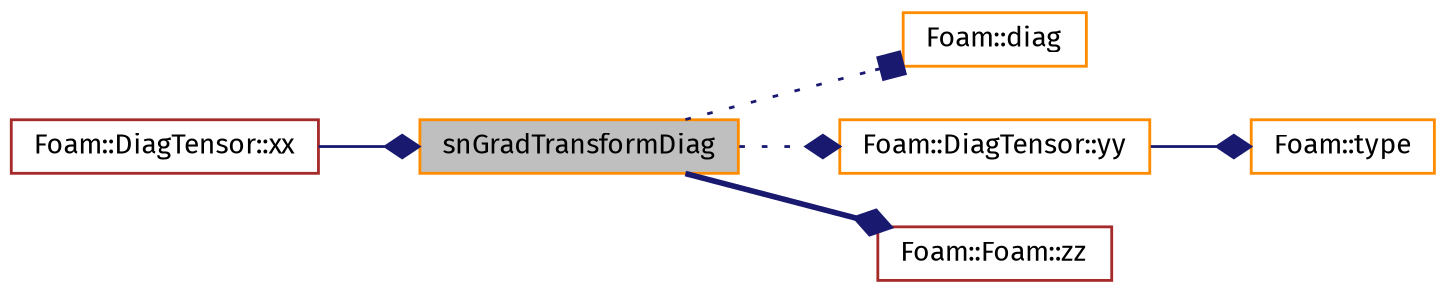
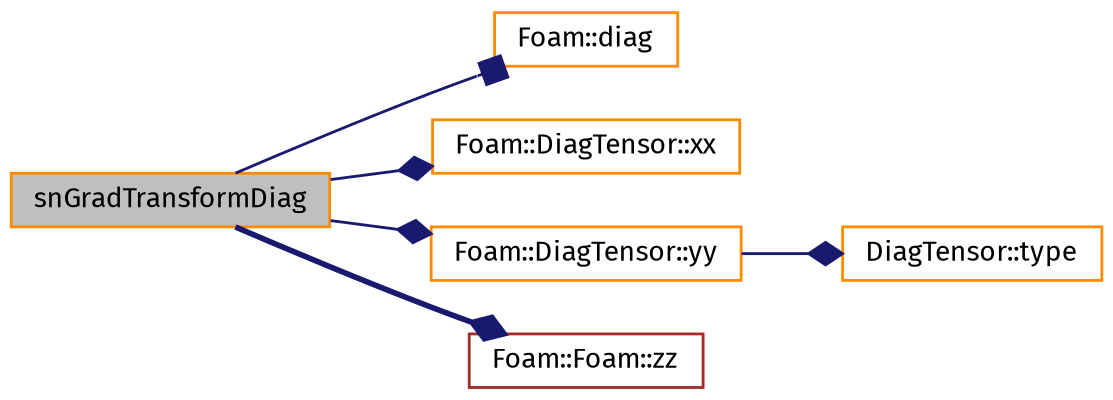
(780, 95) -> (355, 123)
(165, 147) -> (586, 147)
(352, 147) -> (365, 175)
(772, 147) -> (364, 225)
(1343, 147) -> (972, 254)
